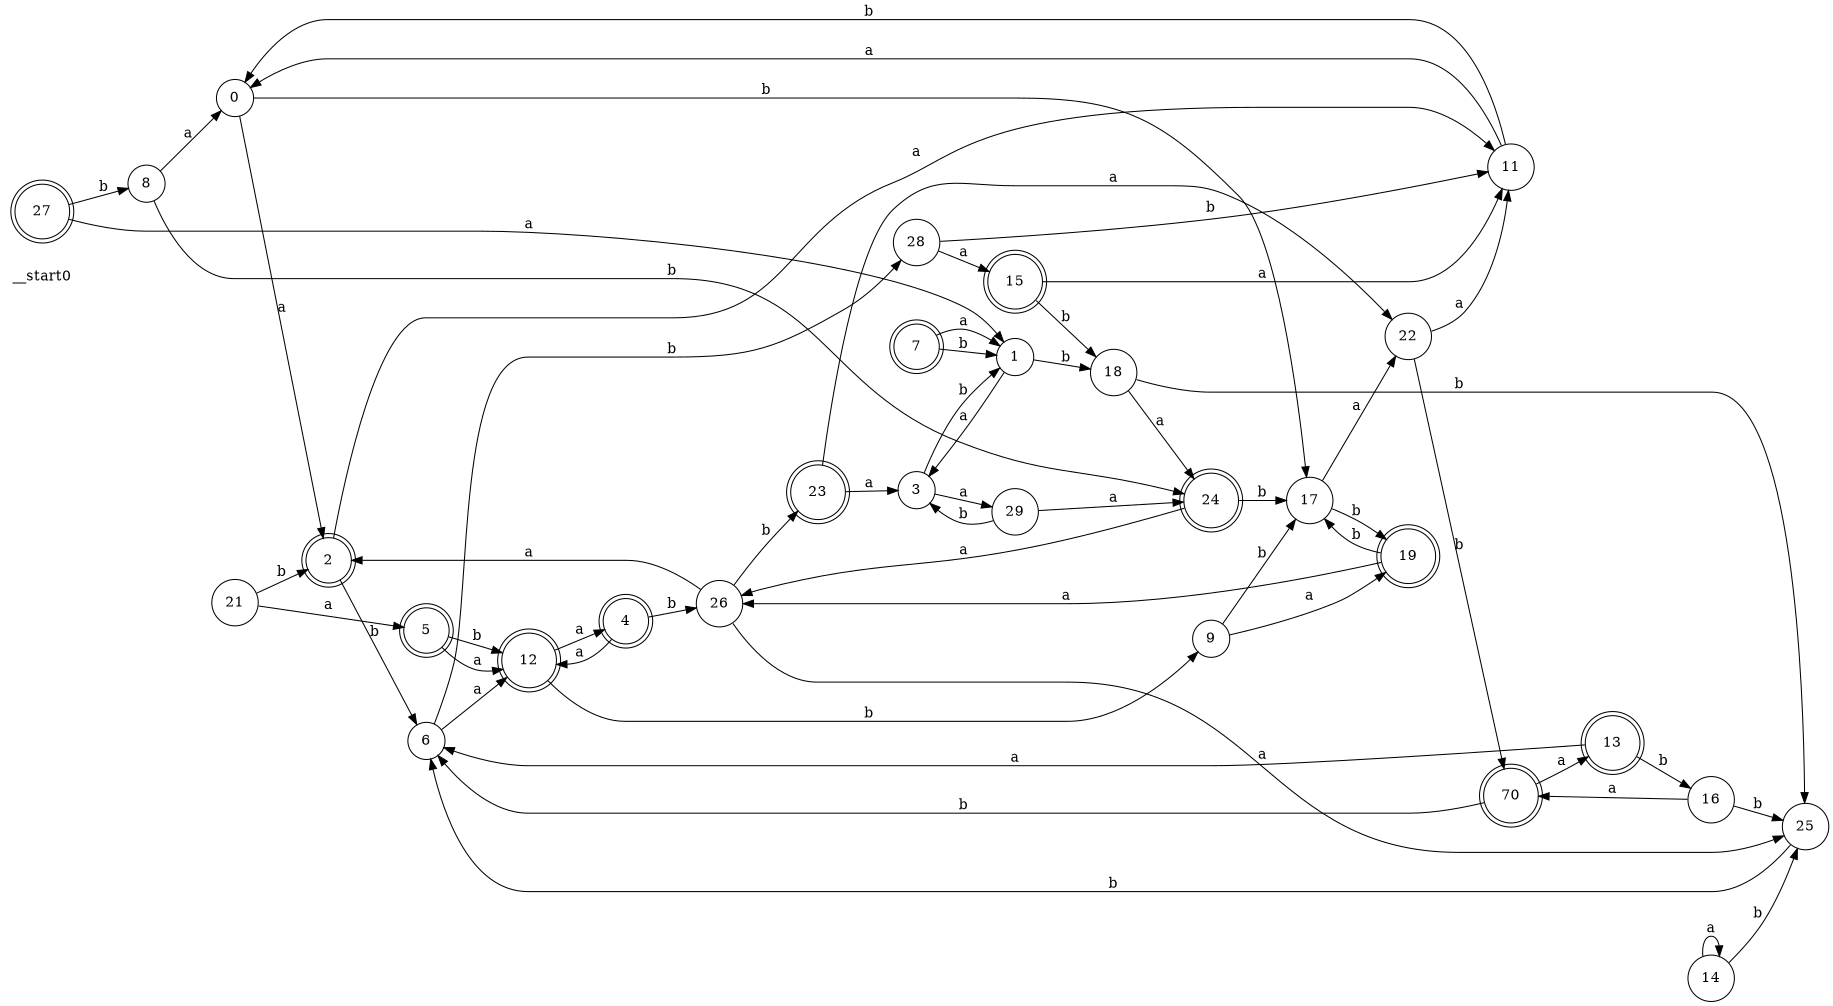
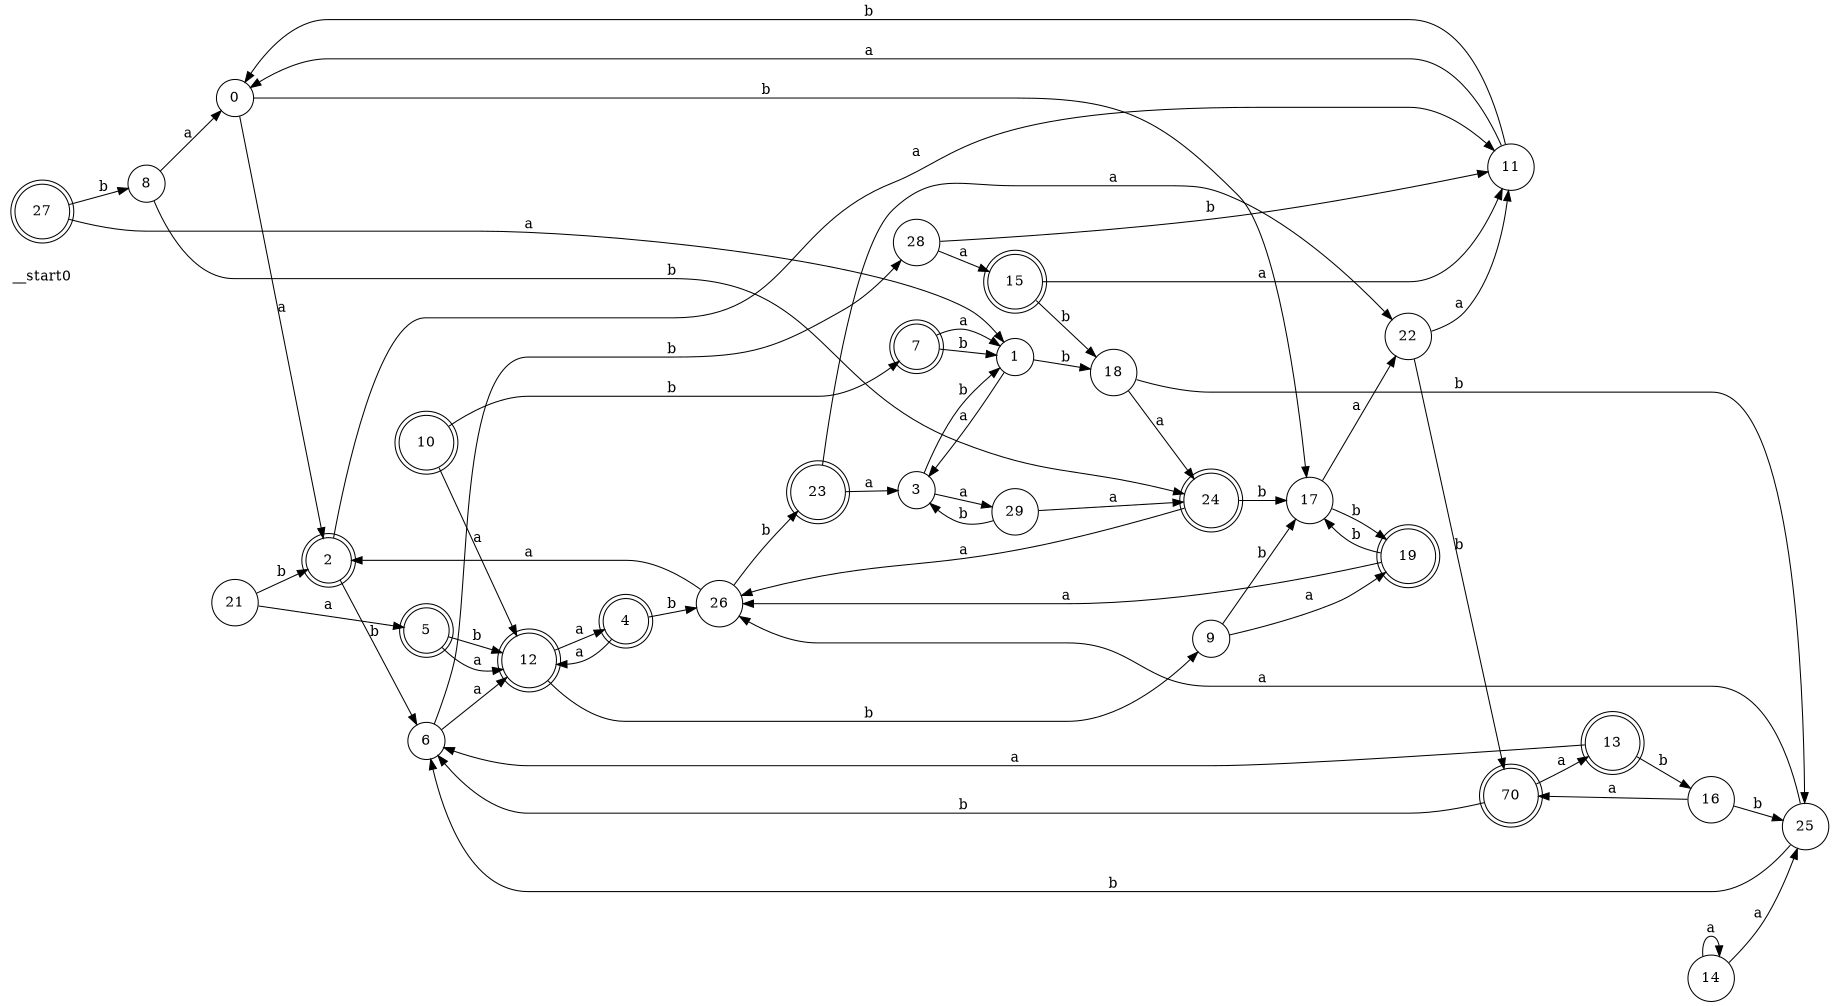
none -> (426, 443)
(1248, 755) -> (1303, 686)
(1758, 914) -> (1758, 914)
